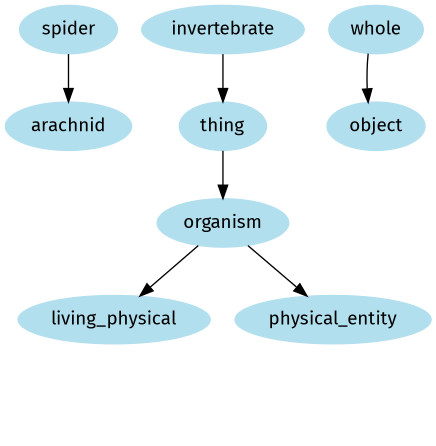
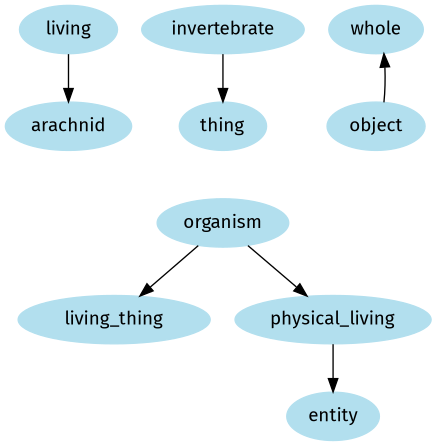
(68, 30) -> (68, 30)
(367, 71) -> (385, 85)
(223, 168) -> none
(114, 320) -> (114, 320)
(333, 320) -> (333, 320)
none -> (333, 416)
